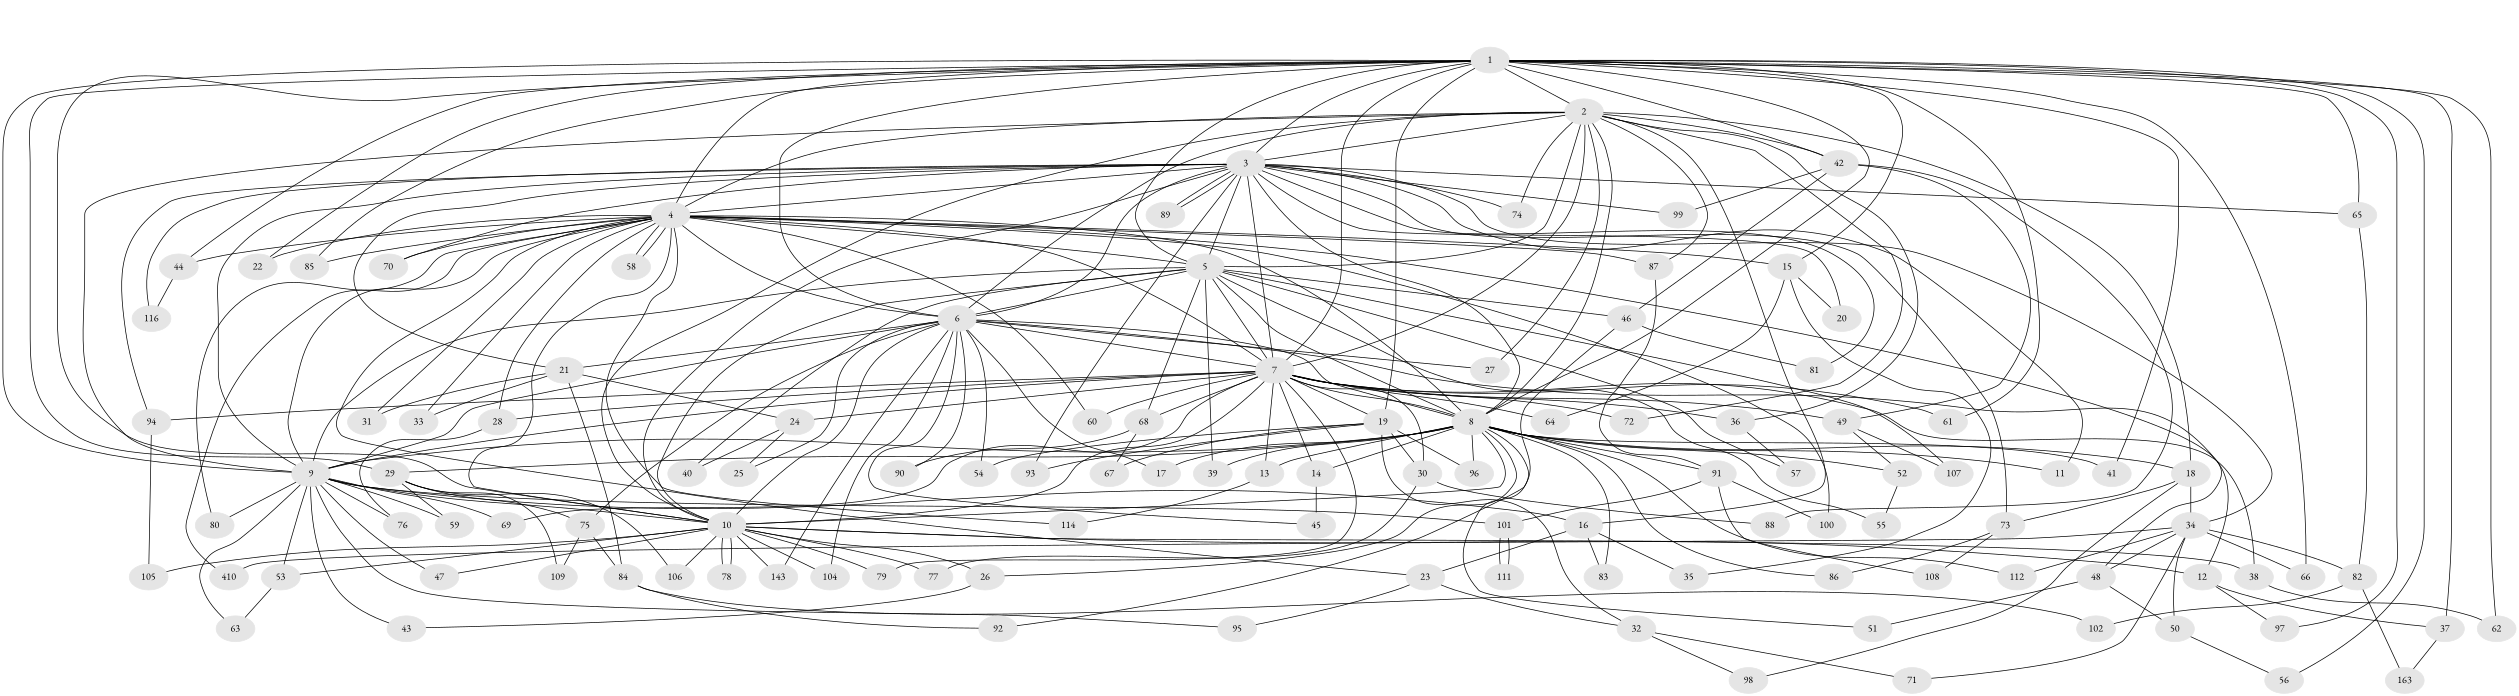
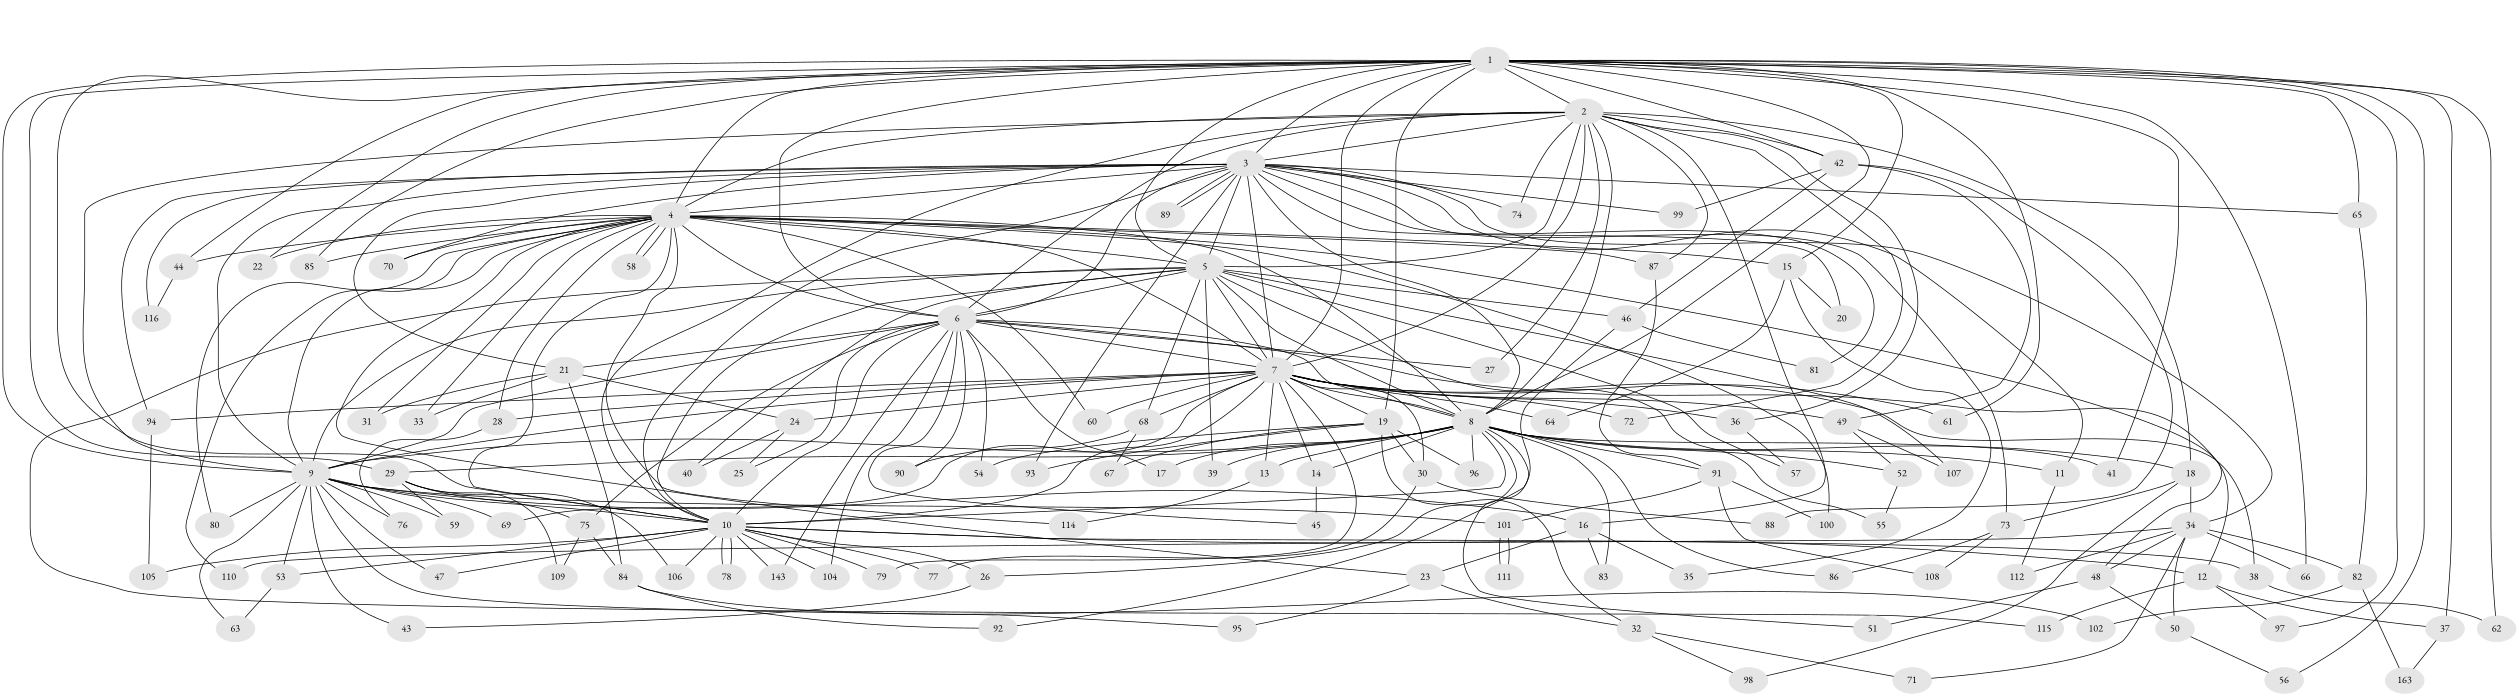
(1733, 534) -> (2039, 525)
(229, 577) -> (229, 577)
none -> (2044, 629)
